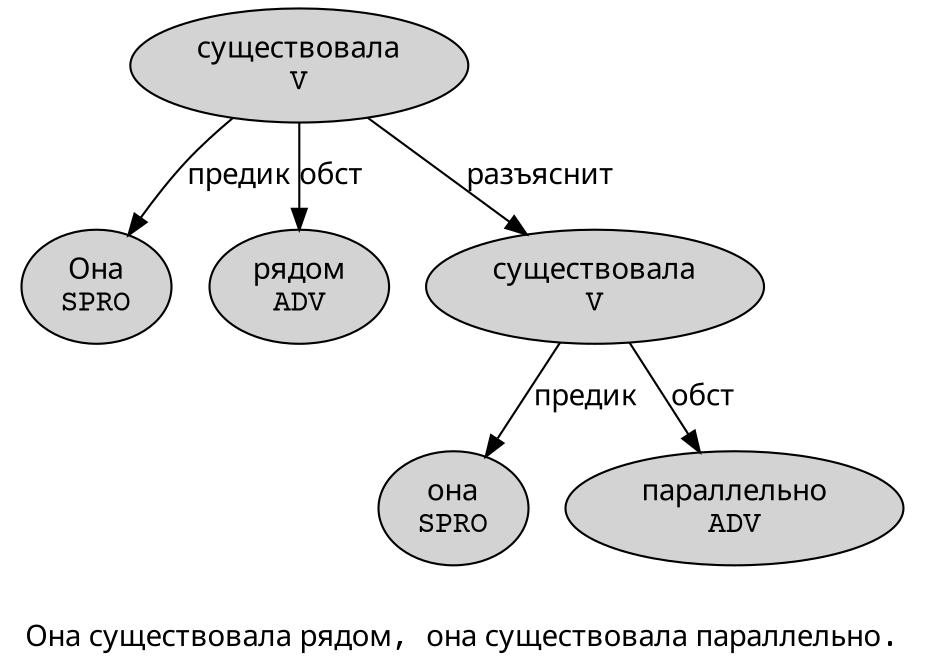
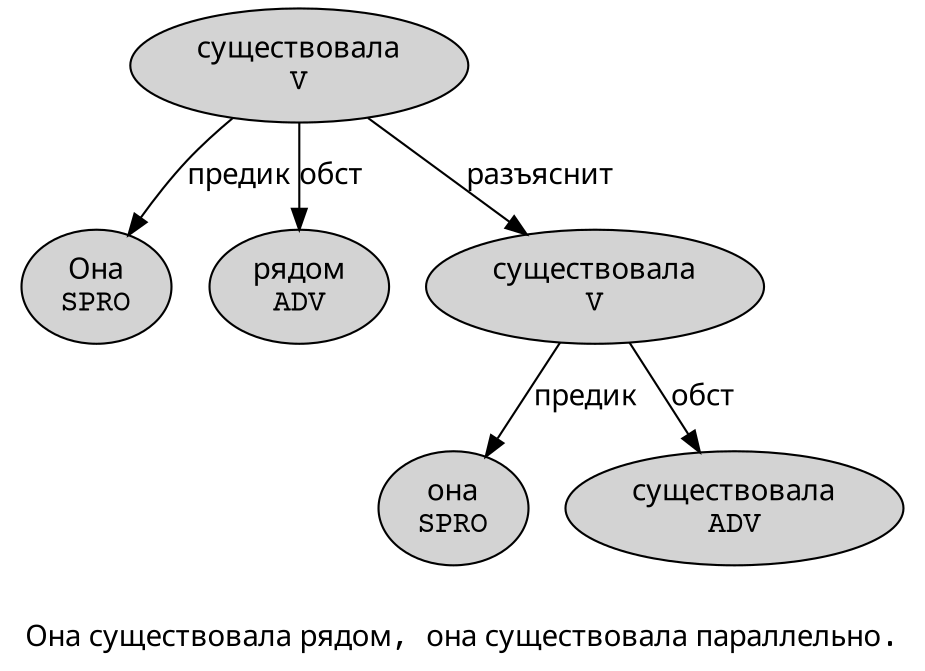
(734, 508) -> (734, 508)
